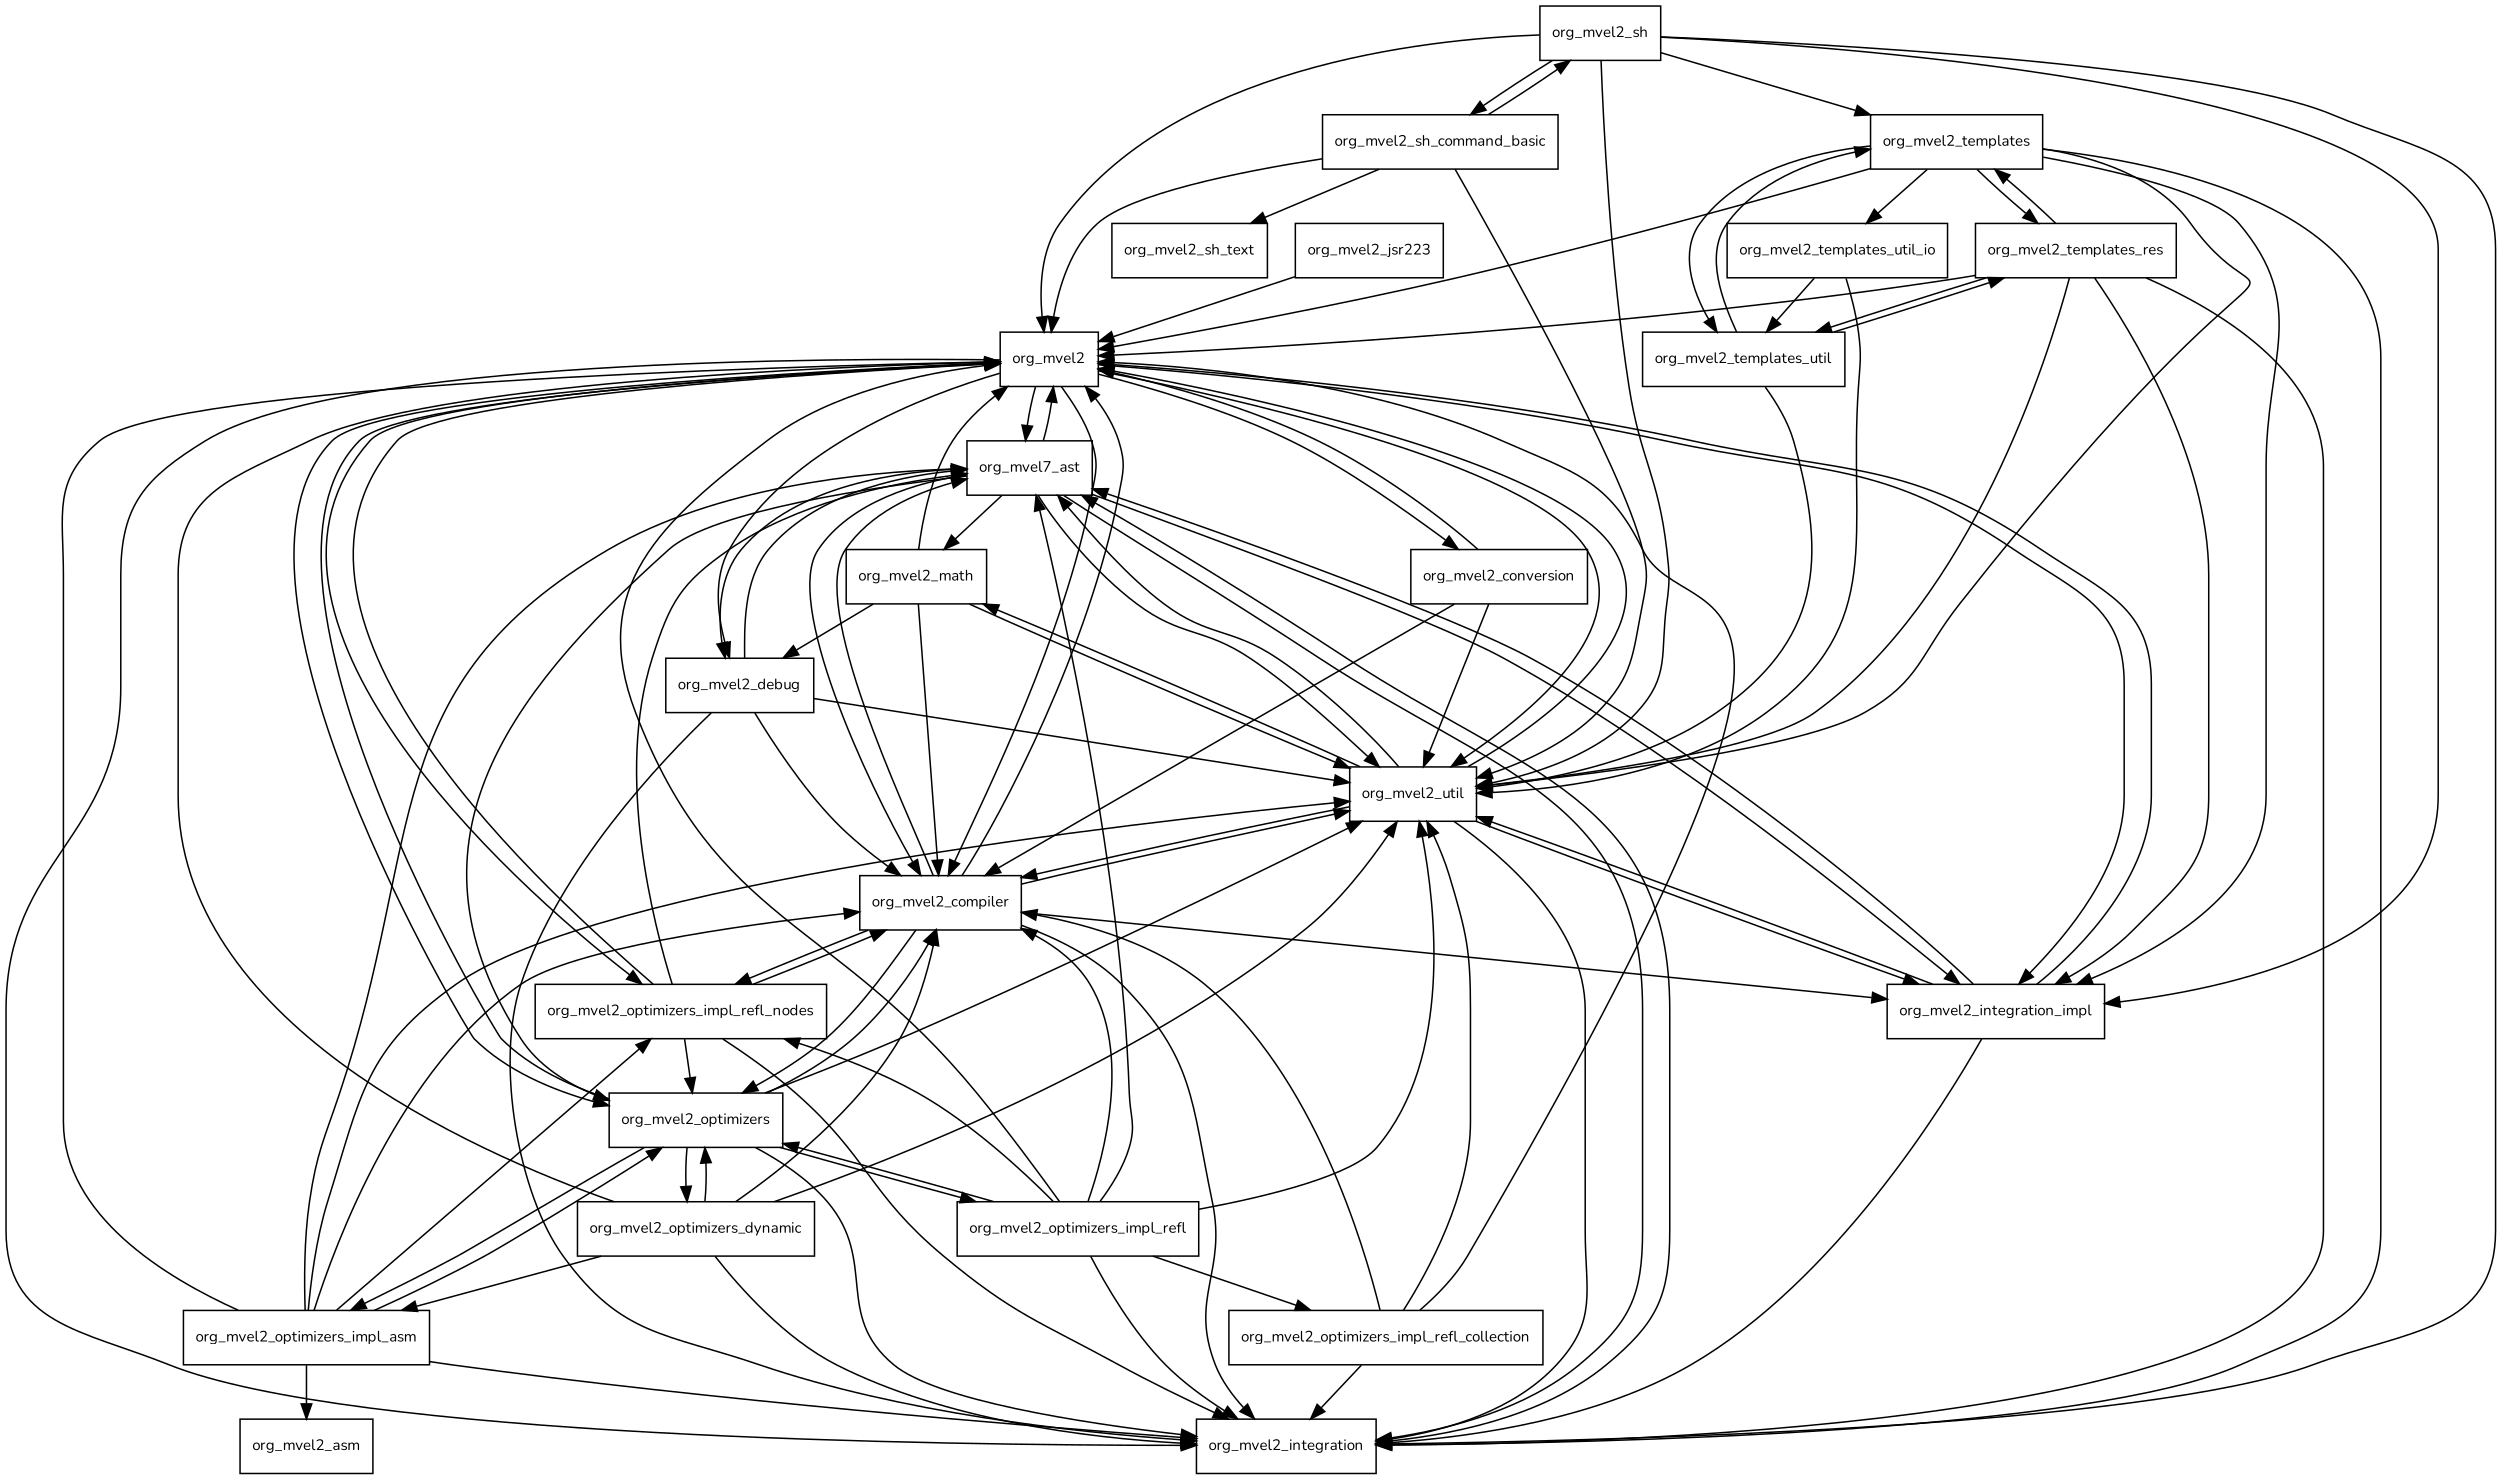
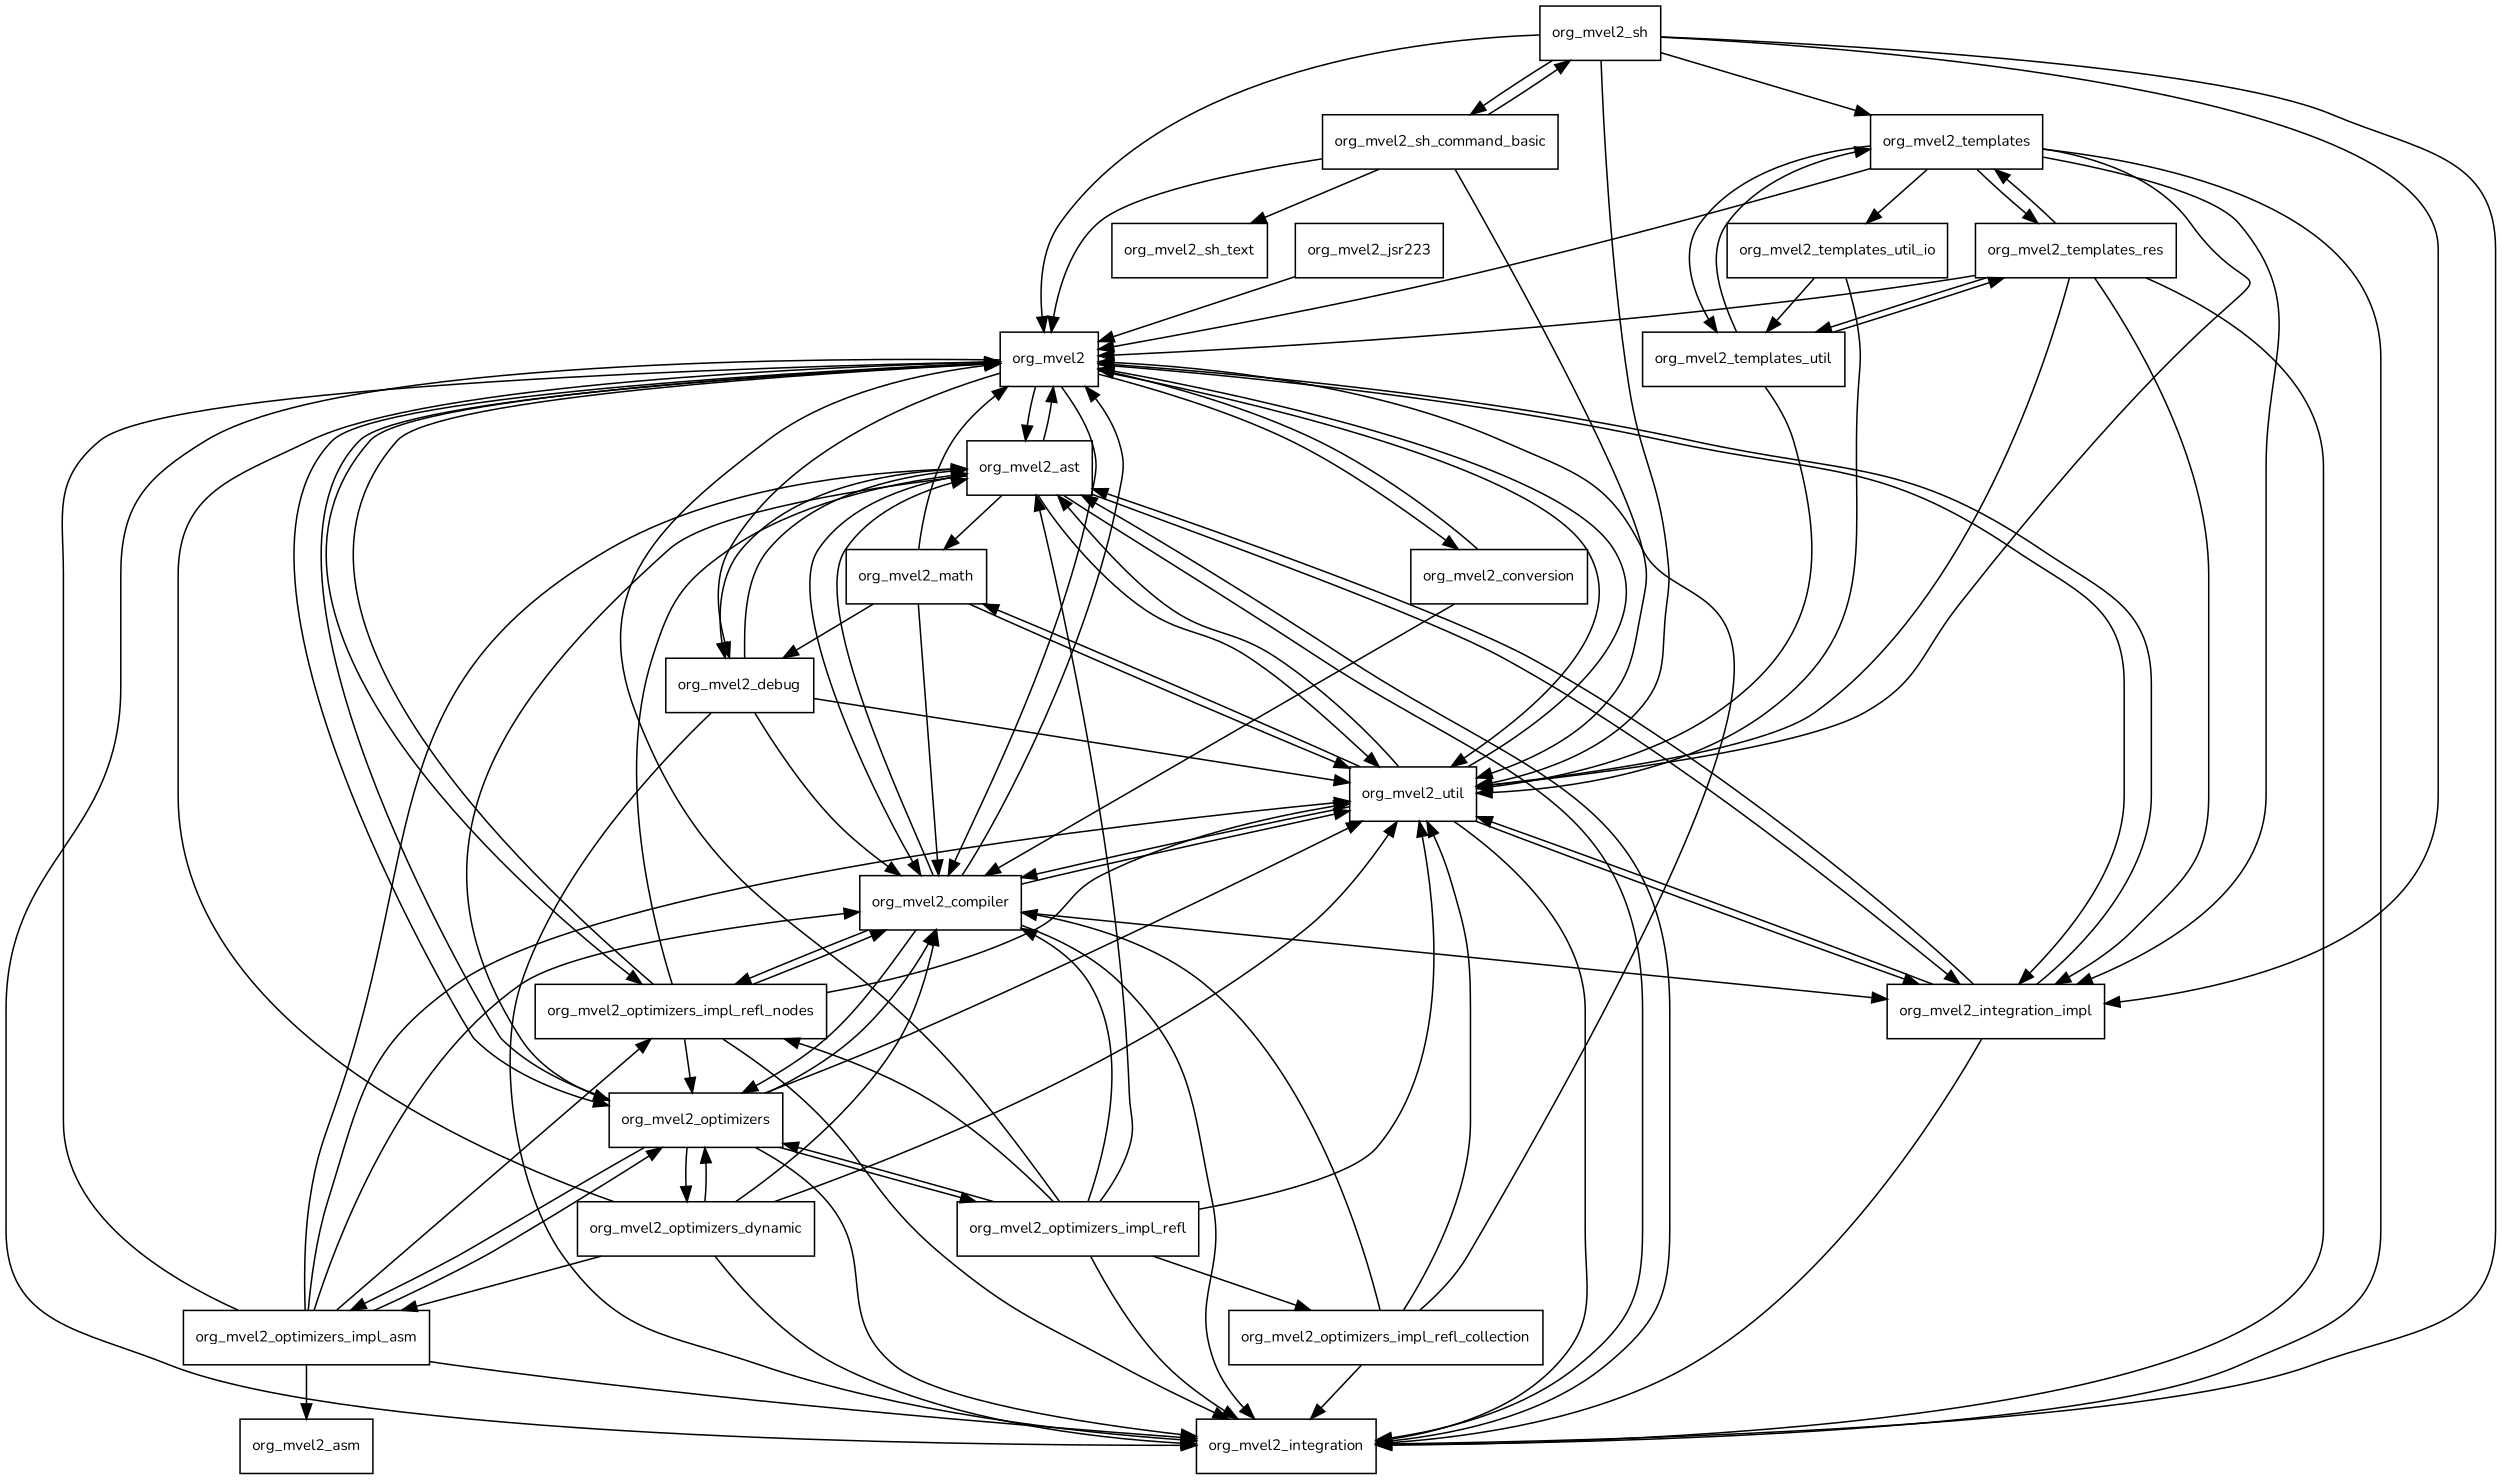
(1030, 468) -> (1030, 468)
(1459, 678) -> (1077, 893)
